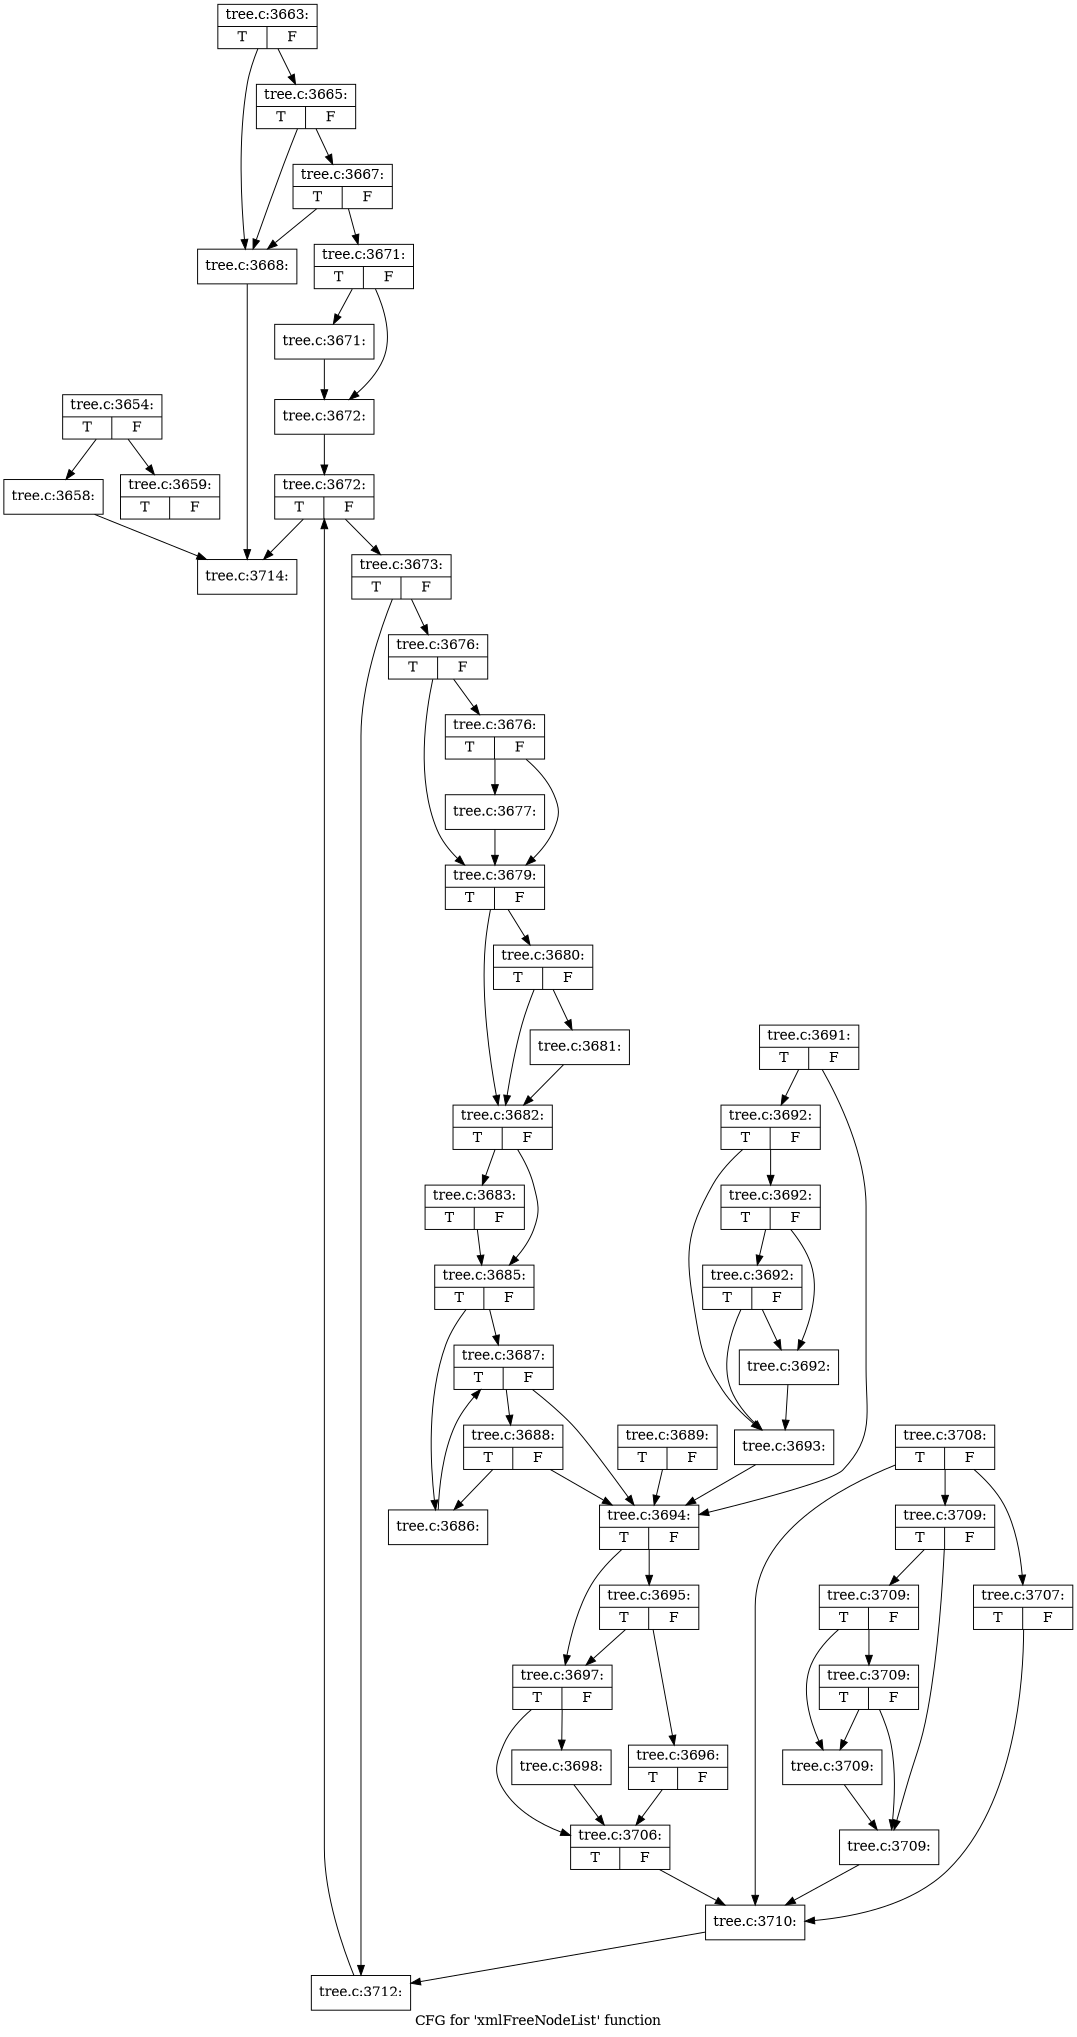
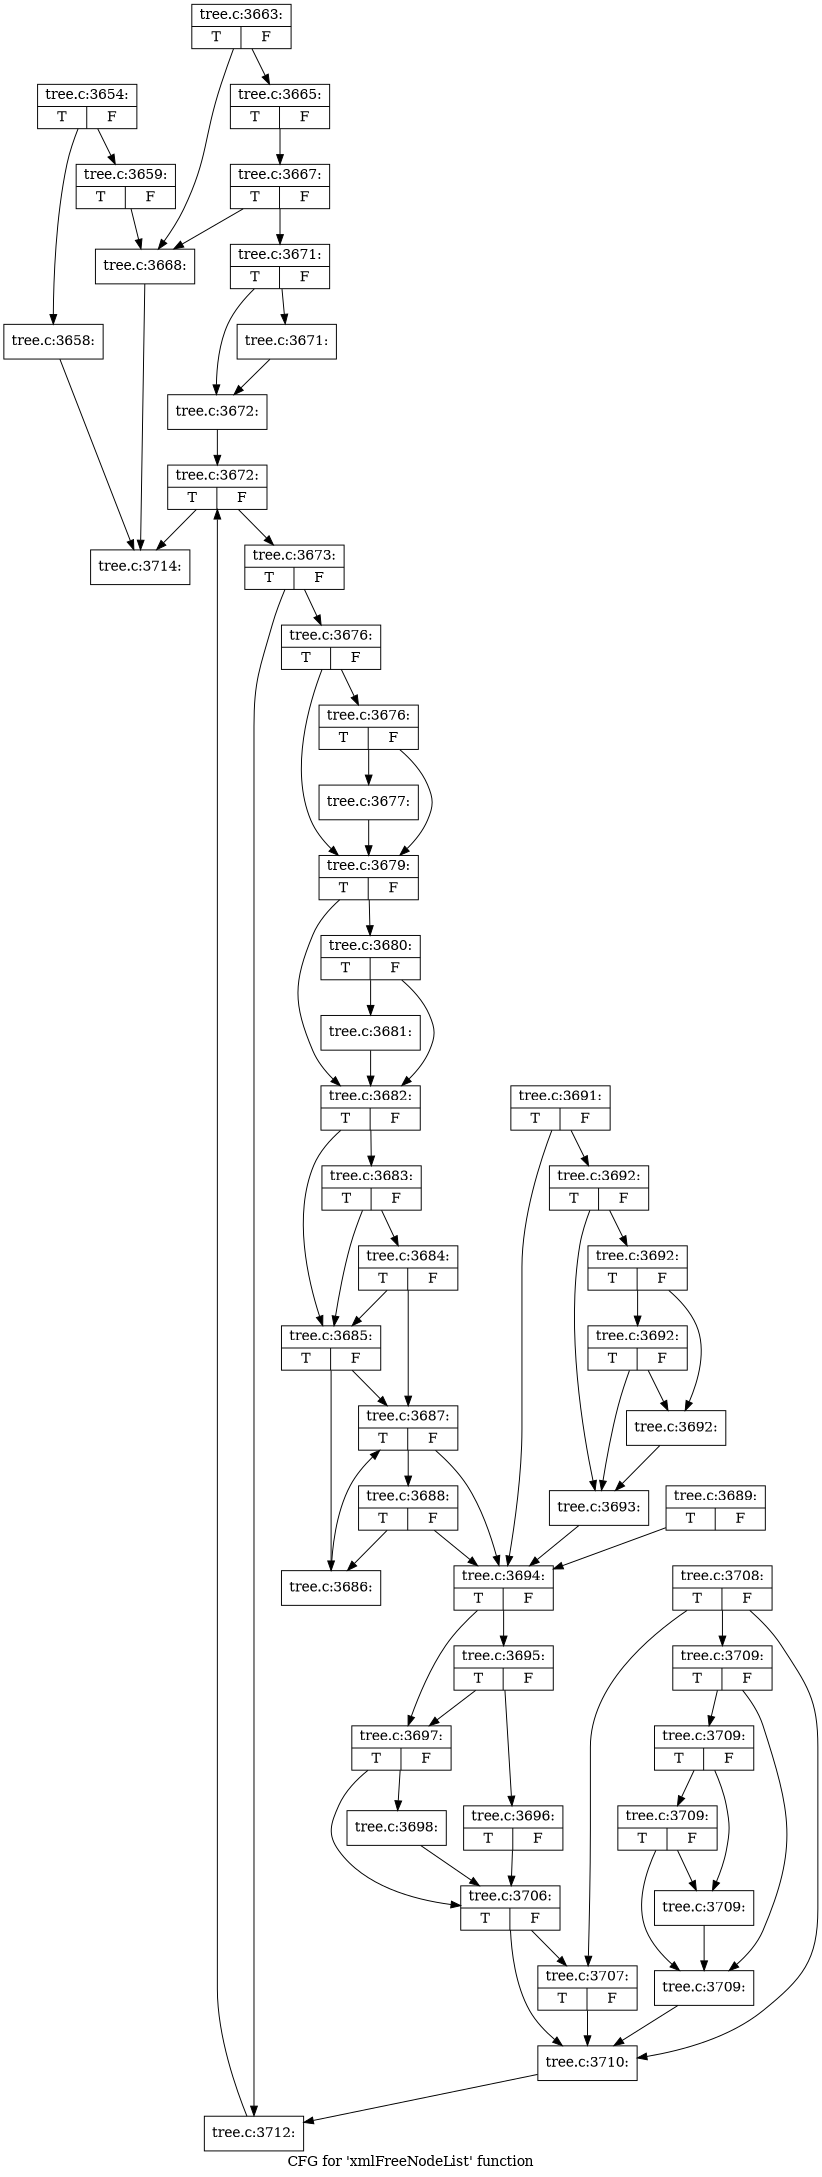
(276, 184) -> (135, 224)
none -> (408, 1268)
none -> (546, 1945)
